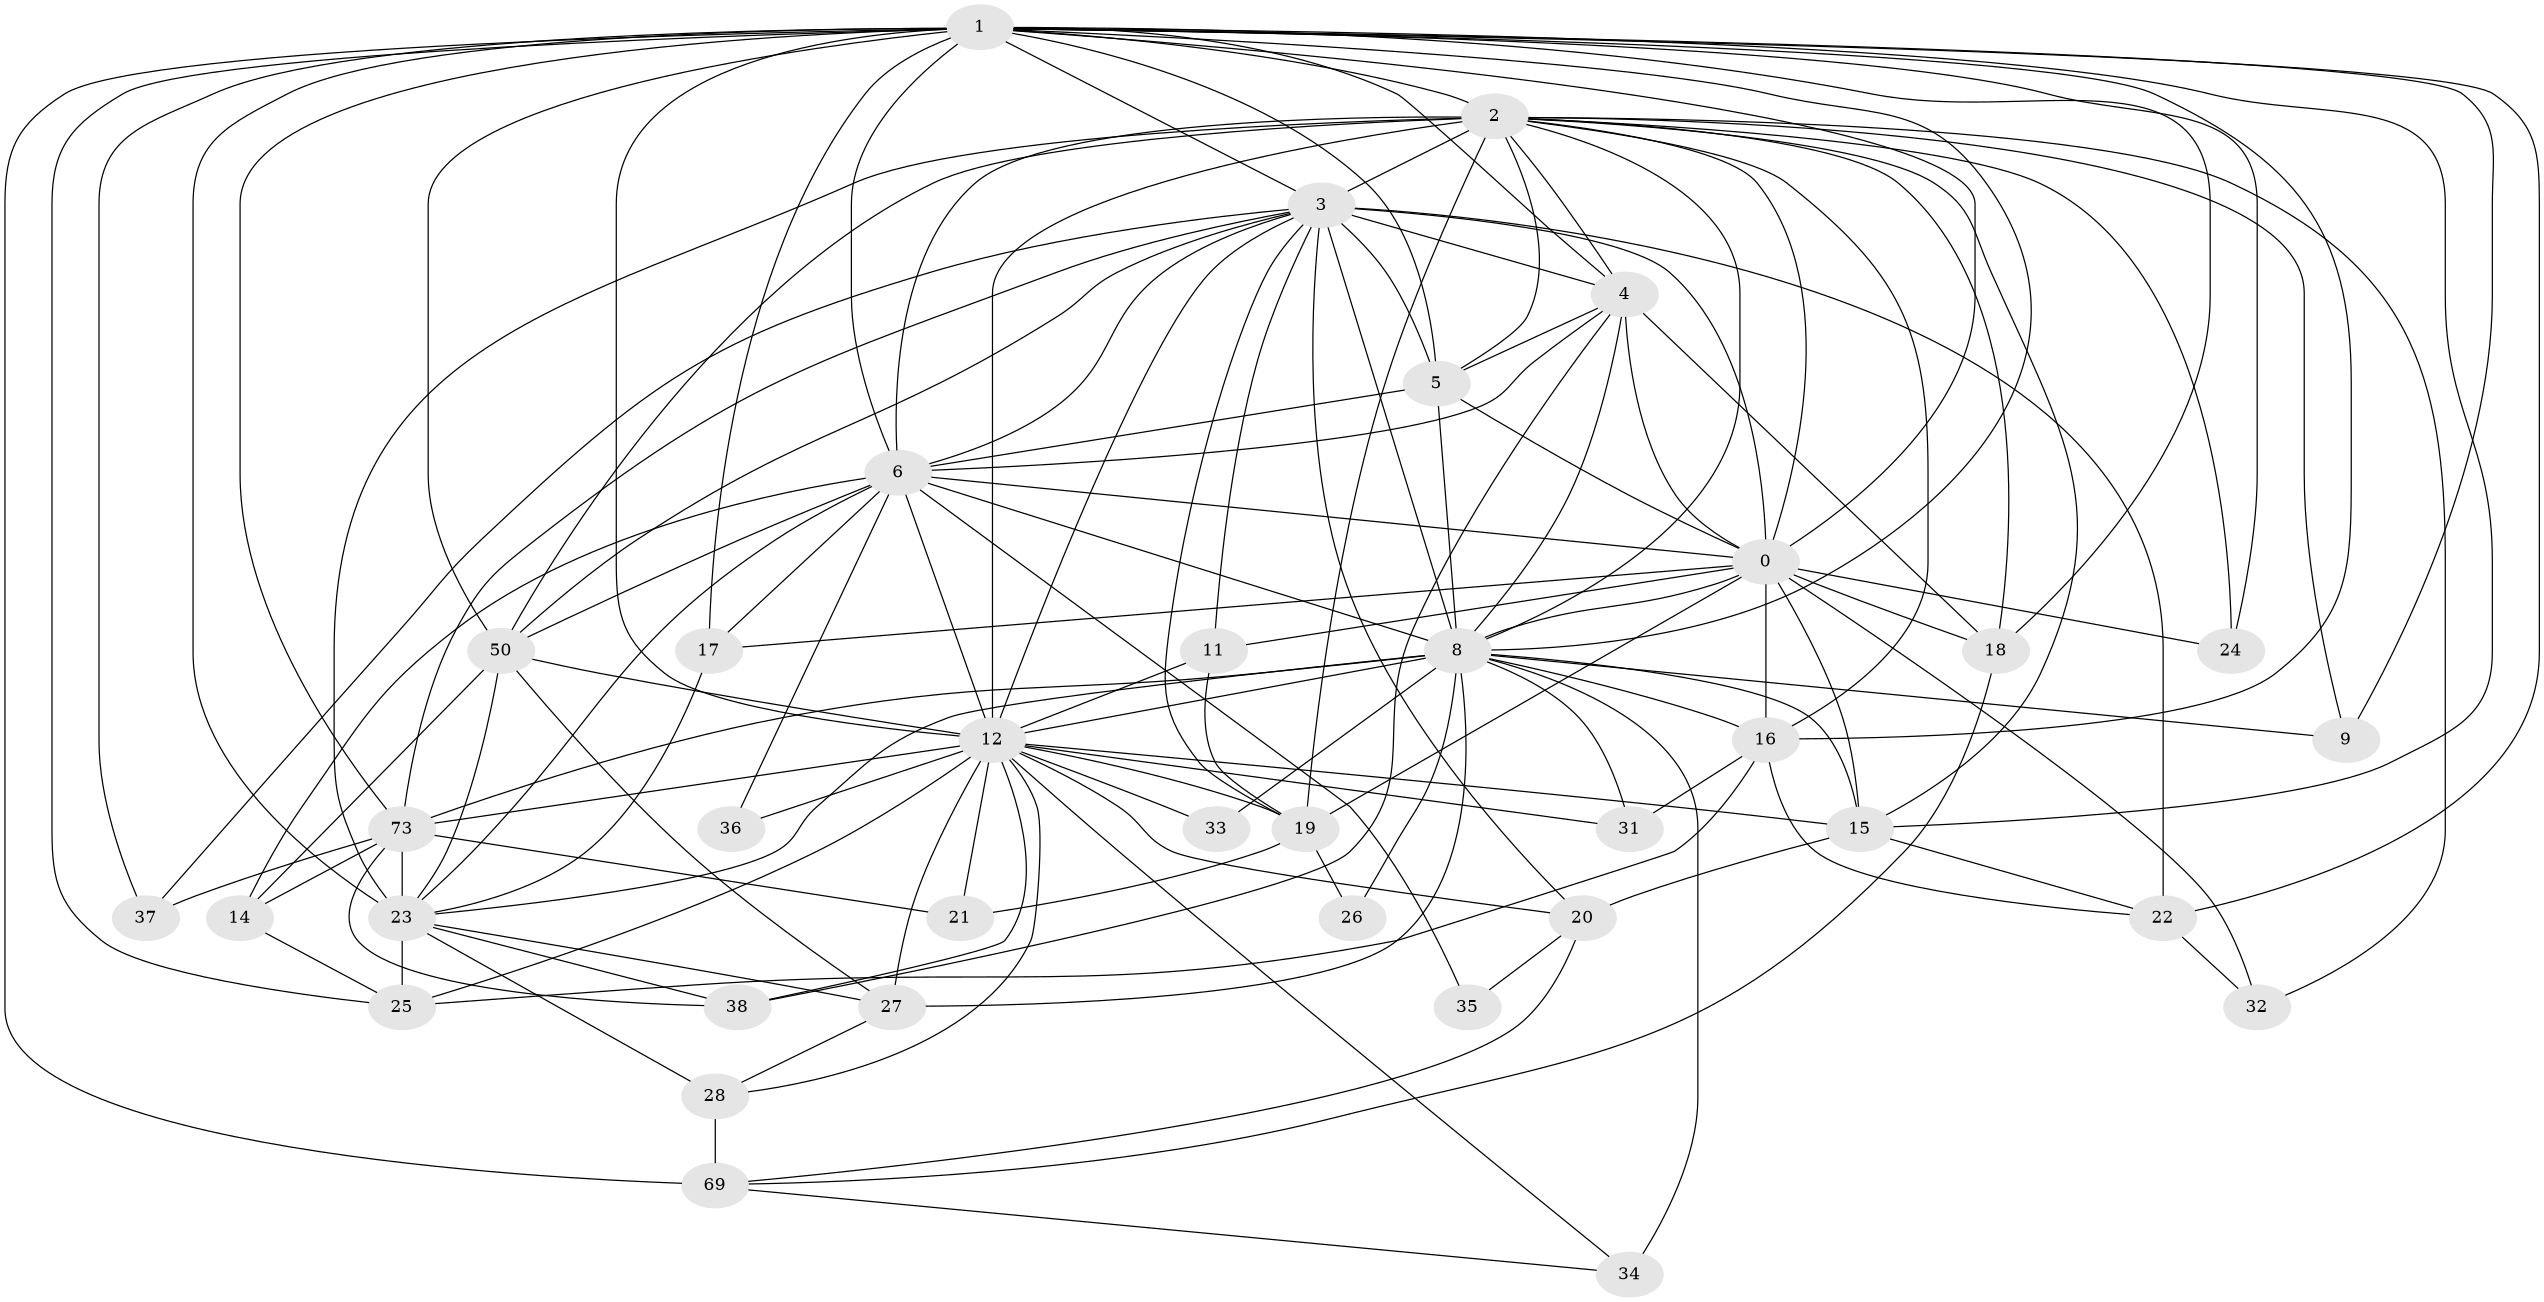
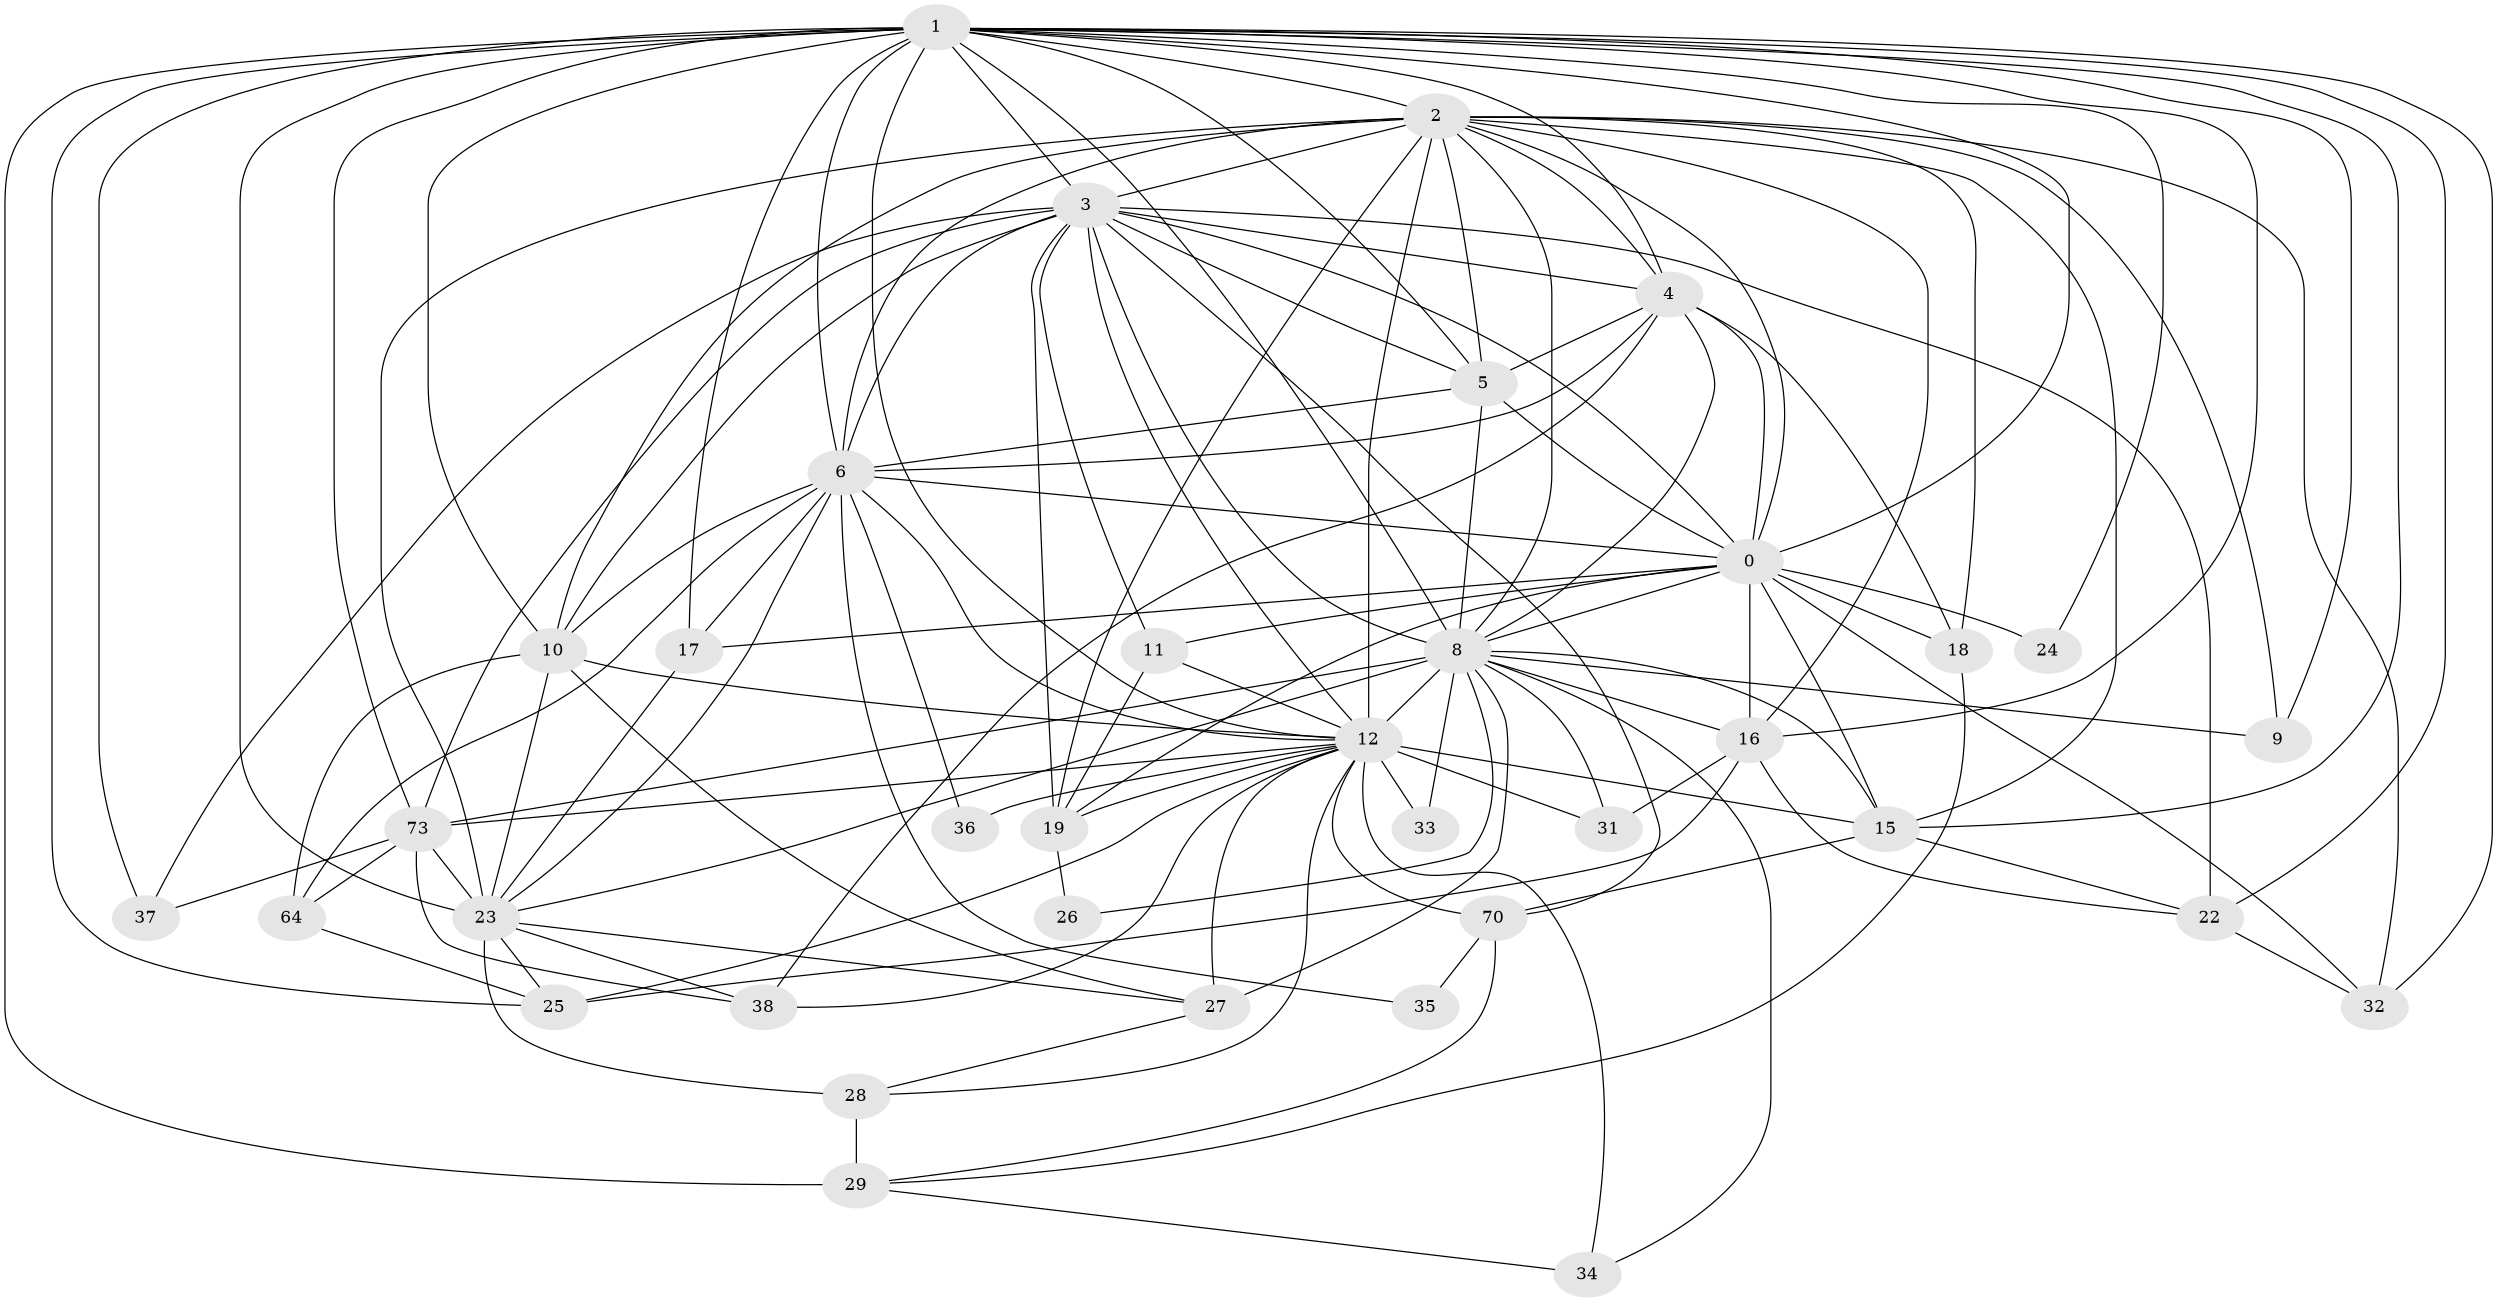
(1886, 96) -> (2171, 61)
(2035, 182) -> none
(1166, 558) -> none
(501, 651) -> (553, 651)
(240, 918) -> (292, 918)
(960, 918) -> none
(1583, 918) -> (1494, 918)
(715, 1186) -> (856, 1186)
